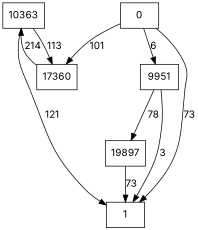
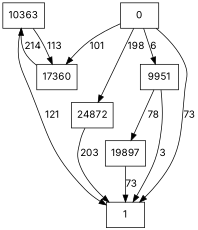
none -> (92, 115)
